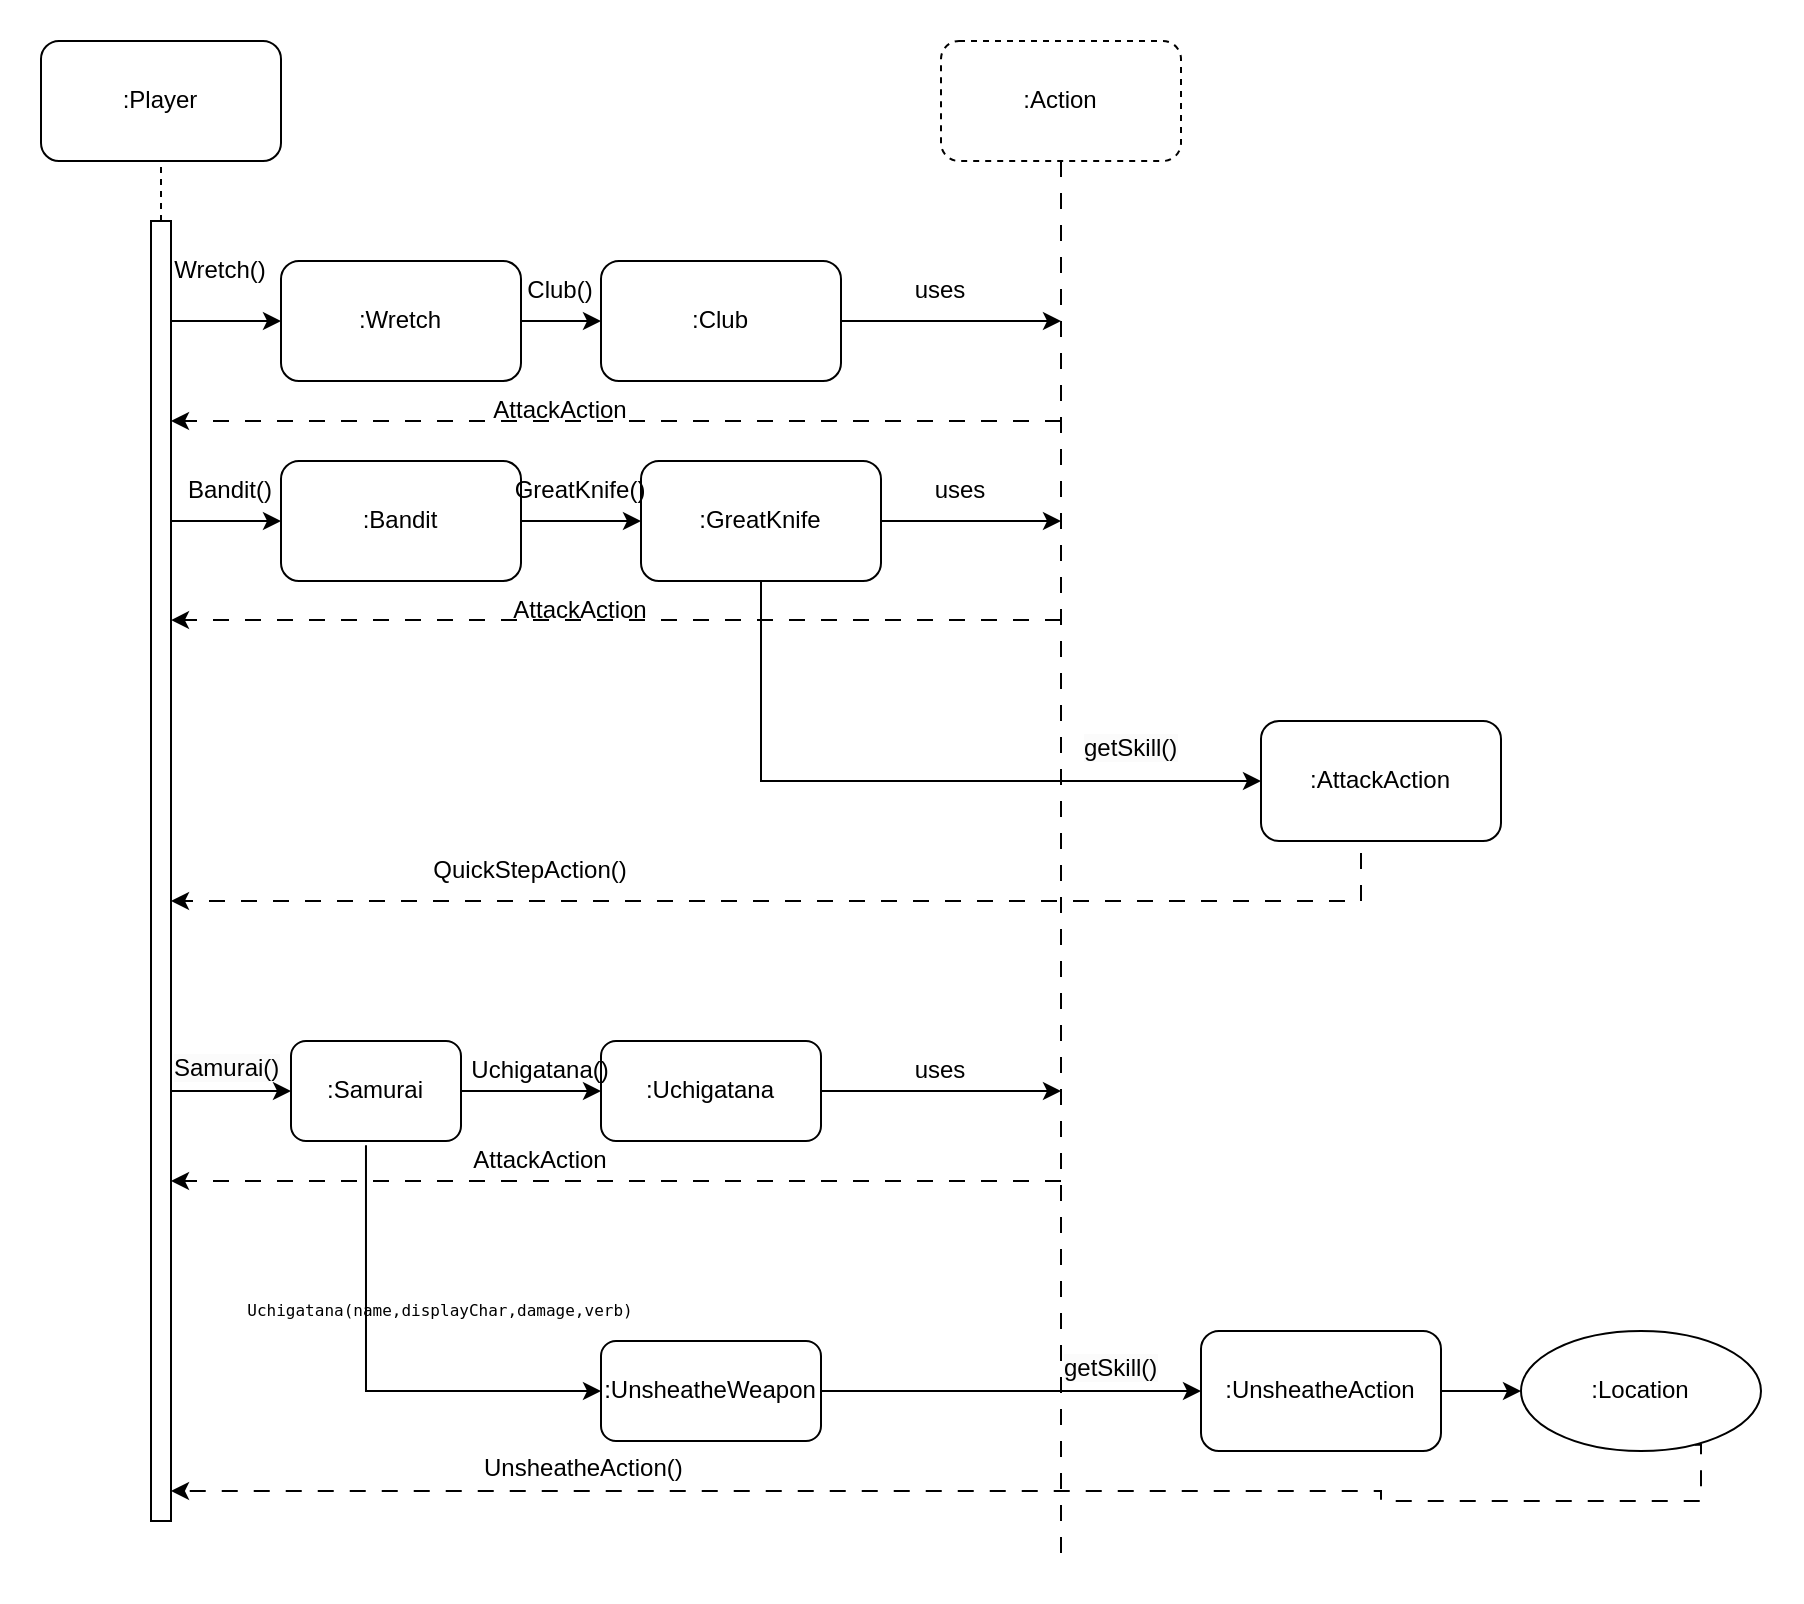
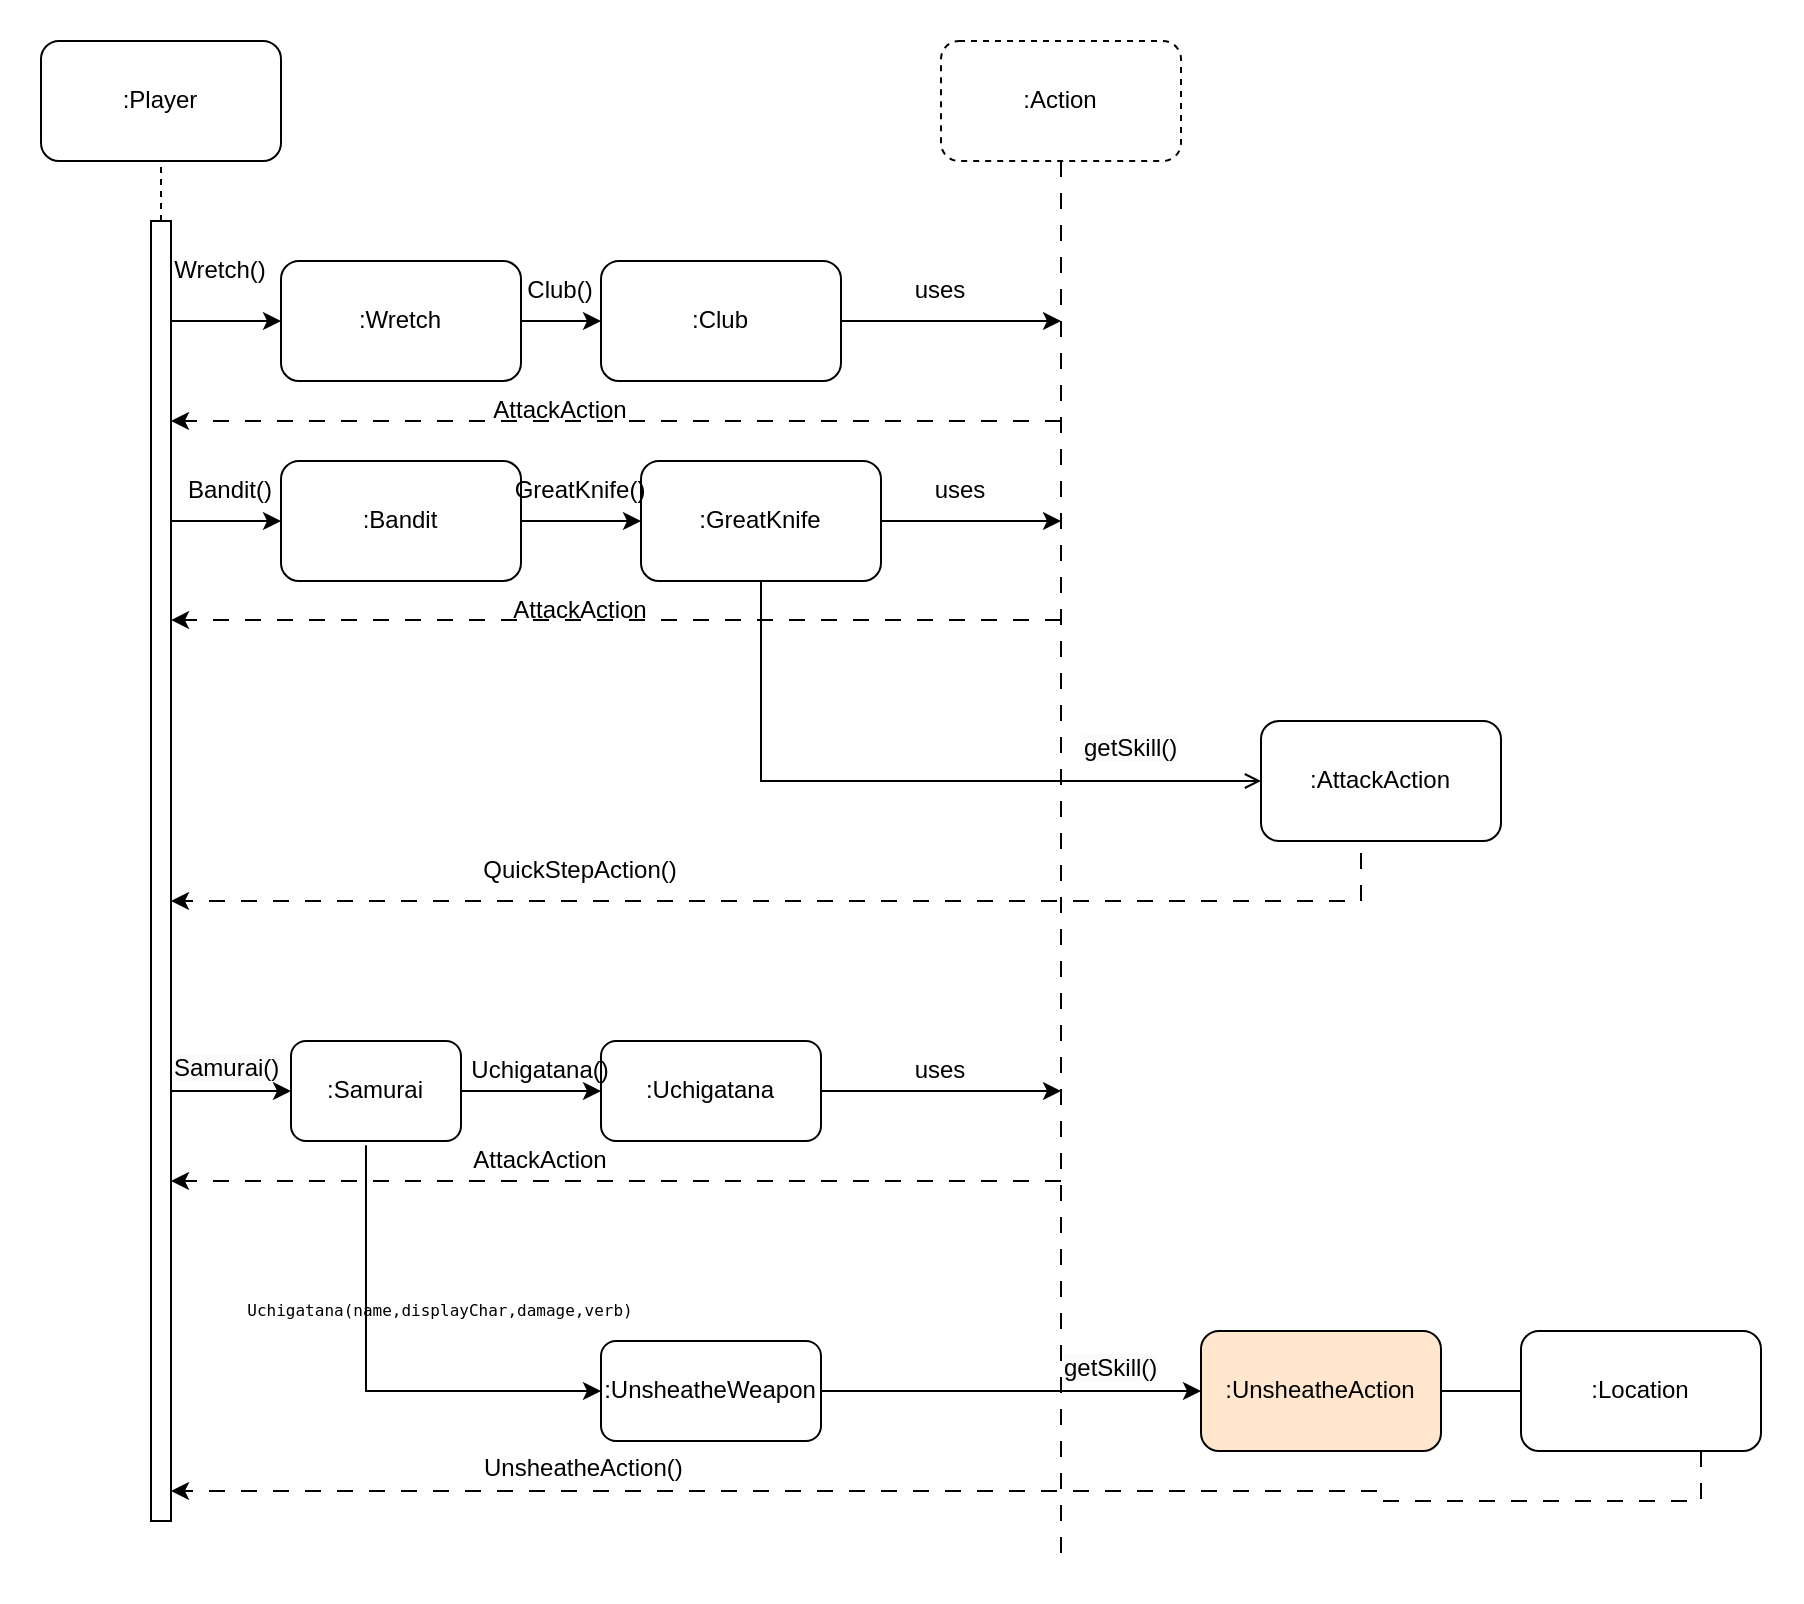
(1246, 781) -> (1249, 781)
(531, 871) -> (581, 871)
(1321, 1391) -> (1321, 1391)
(1506, 1391) -> (1511, 1391)
(1641, 1391) -> (1641, 1391)
